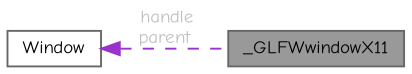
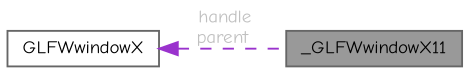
(54, 49) -> (83, 49)
